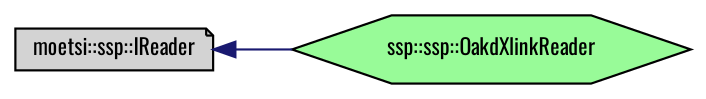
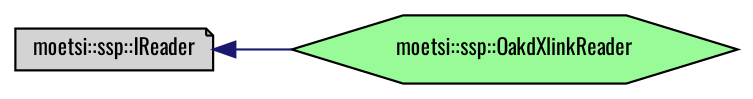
(491, 49) -> (515, 49)
